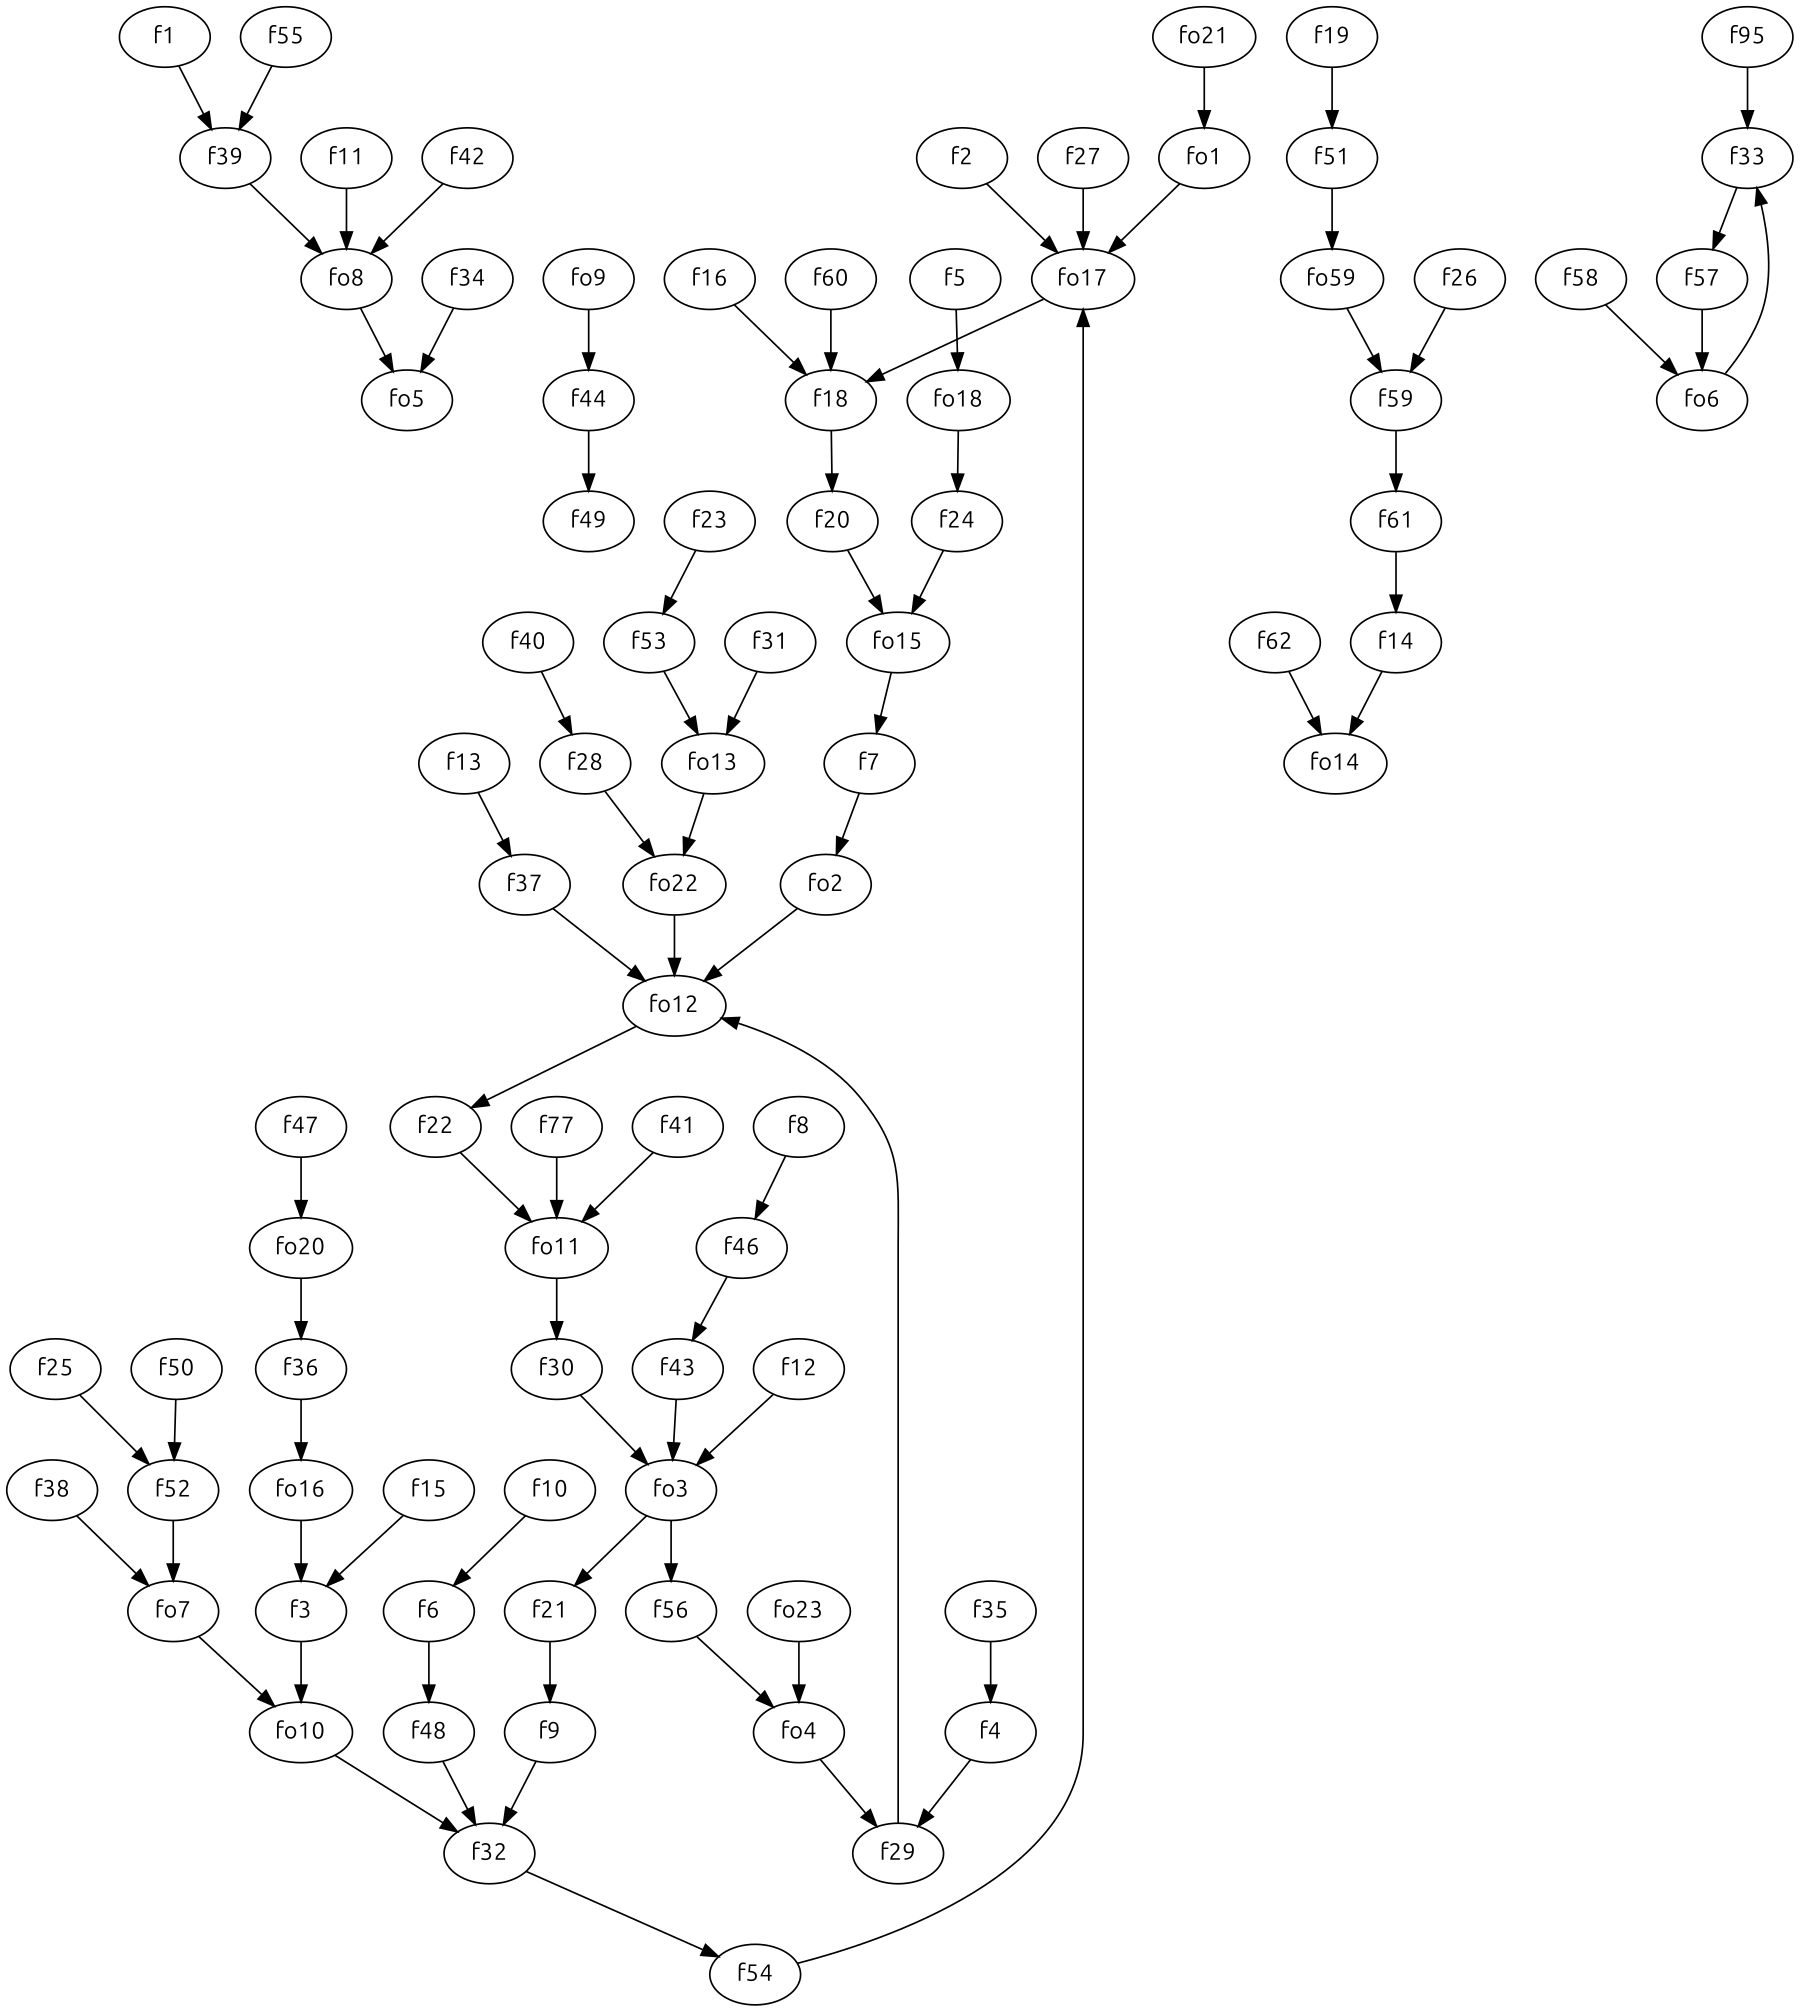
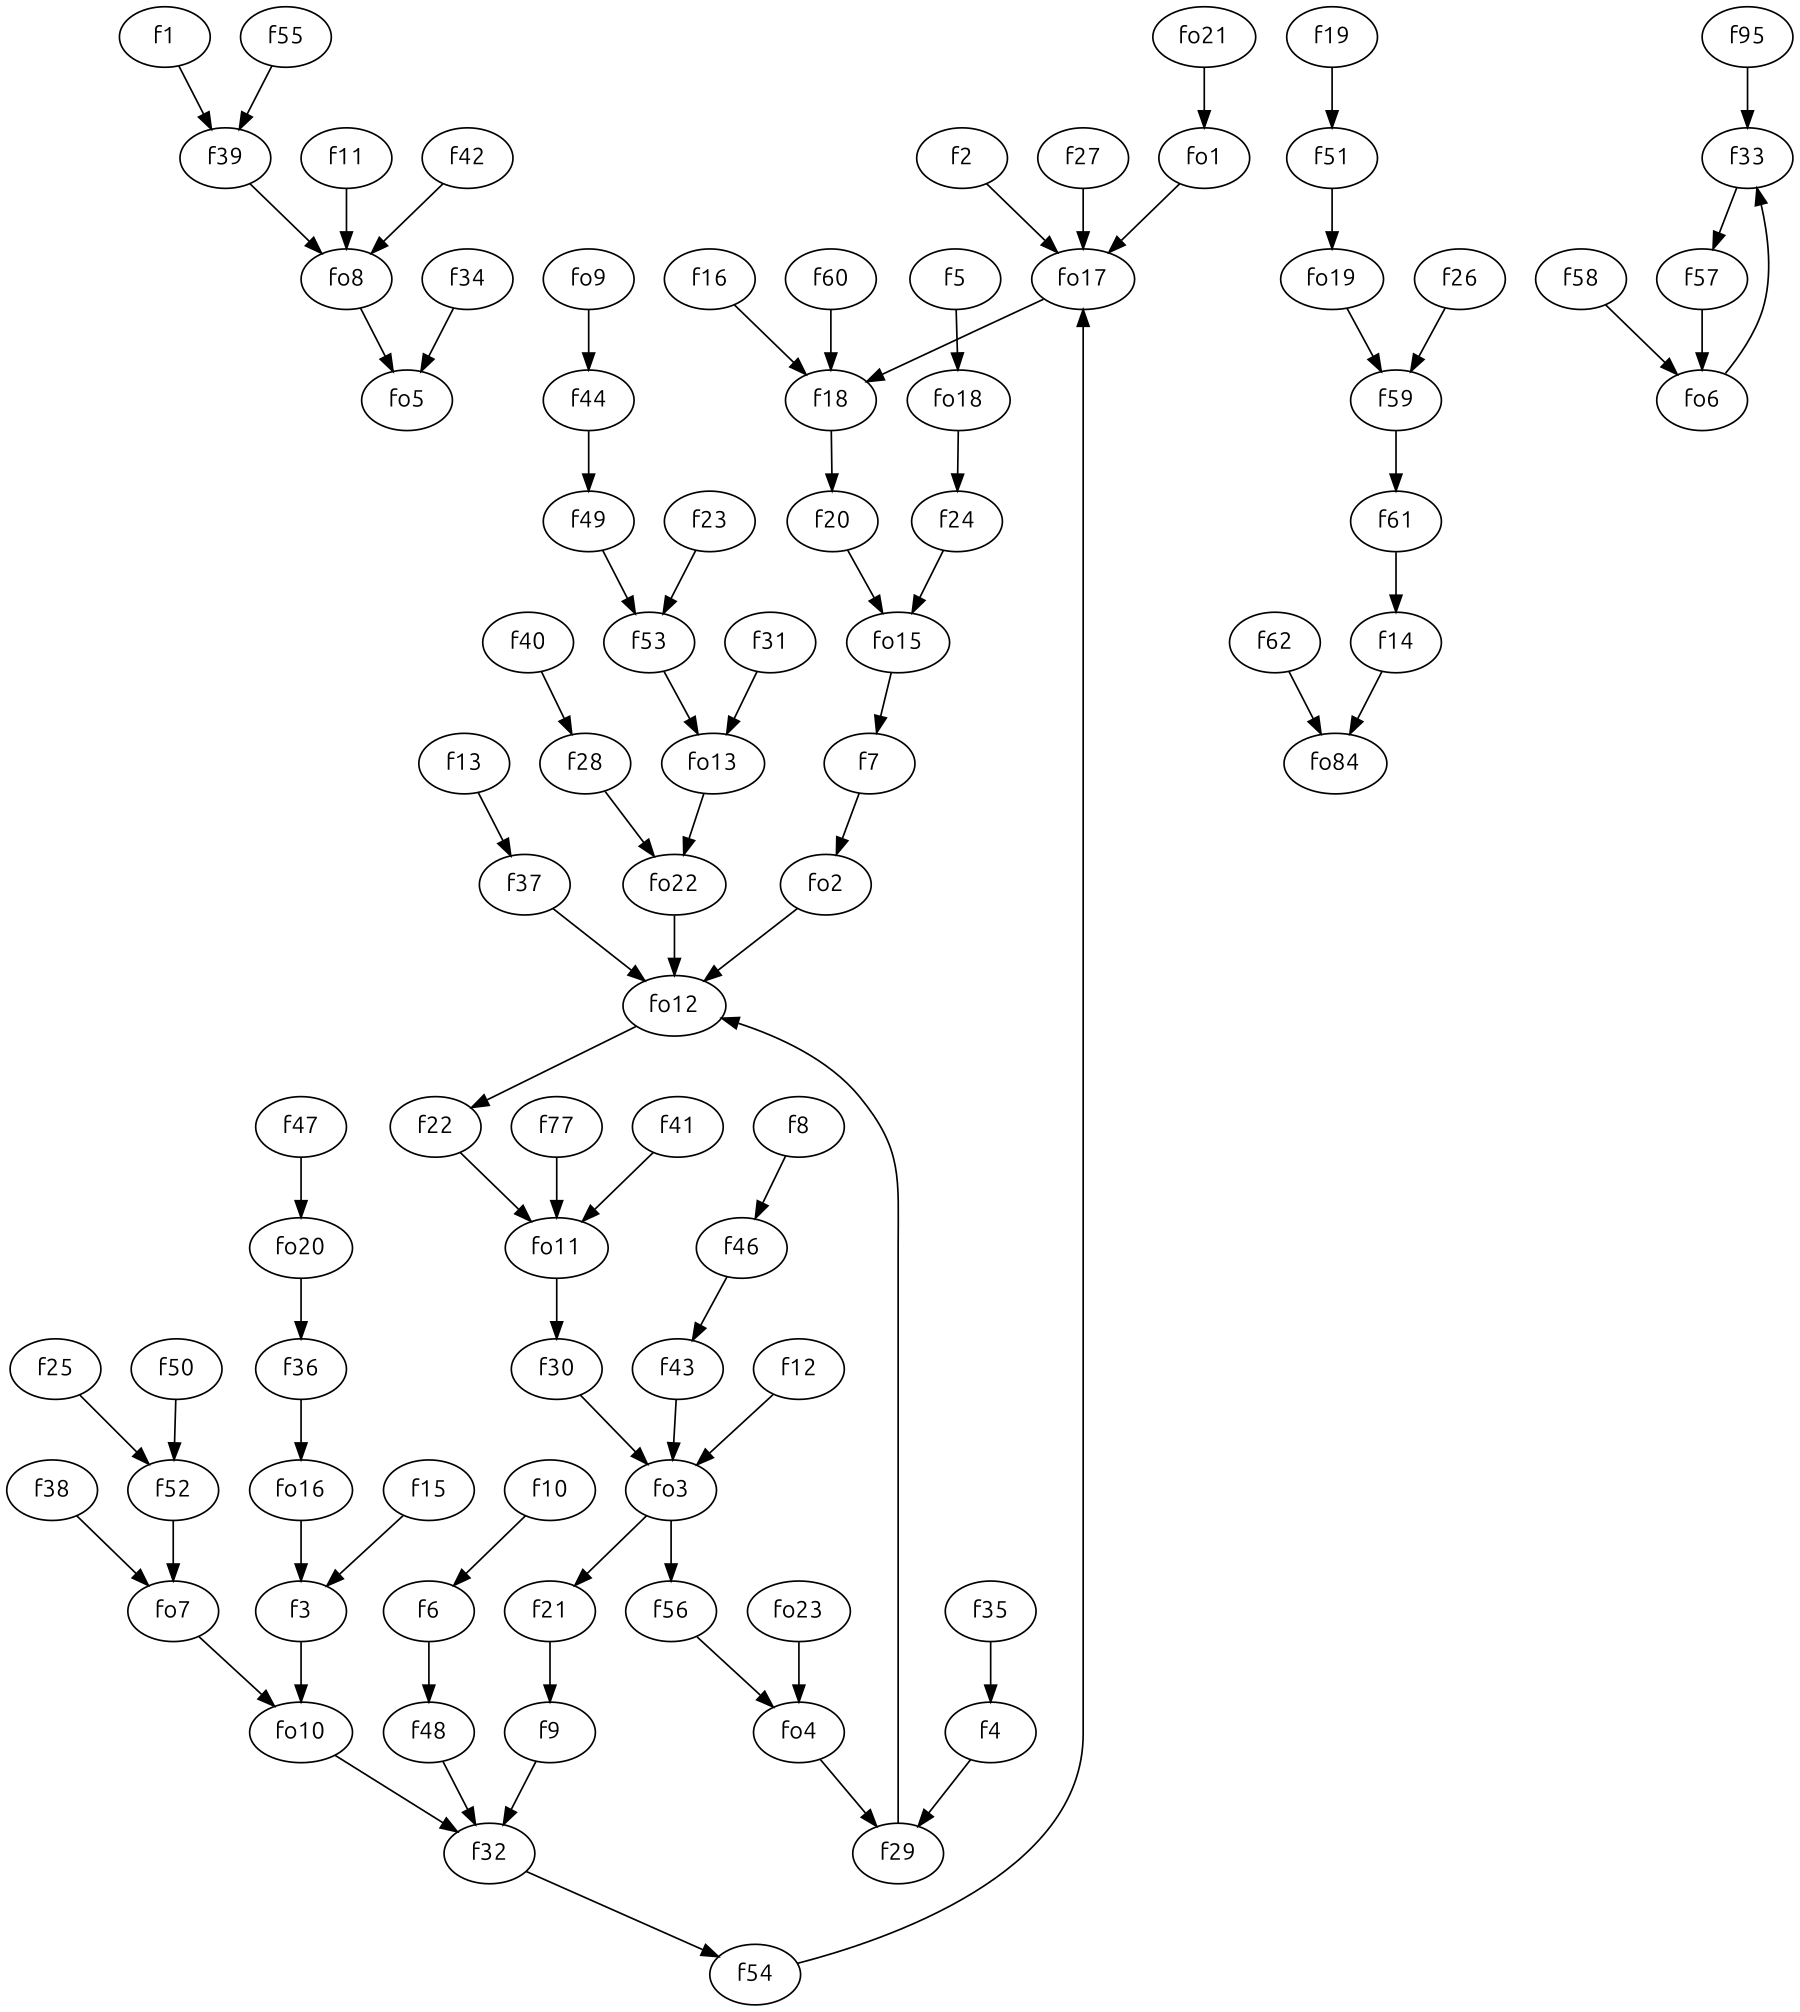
(1332, 279) -> (1332, 279)
none -> (615, 574)
(1335, 764) -> (1335, 764)
